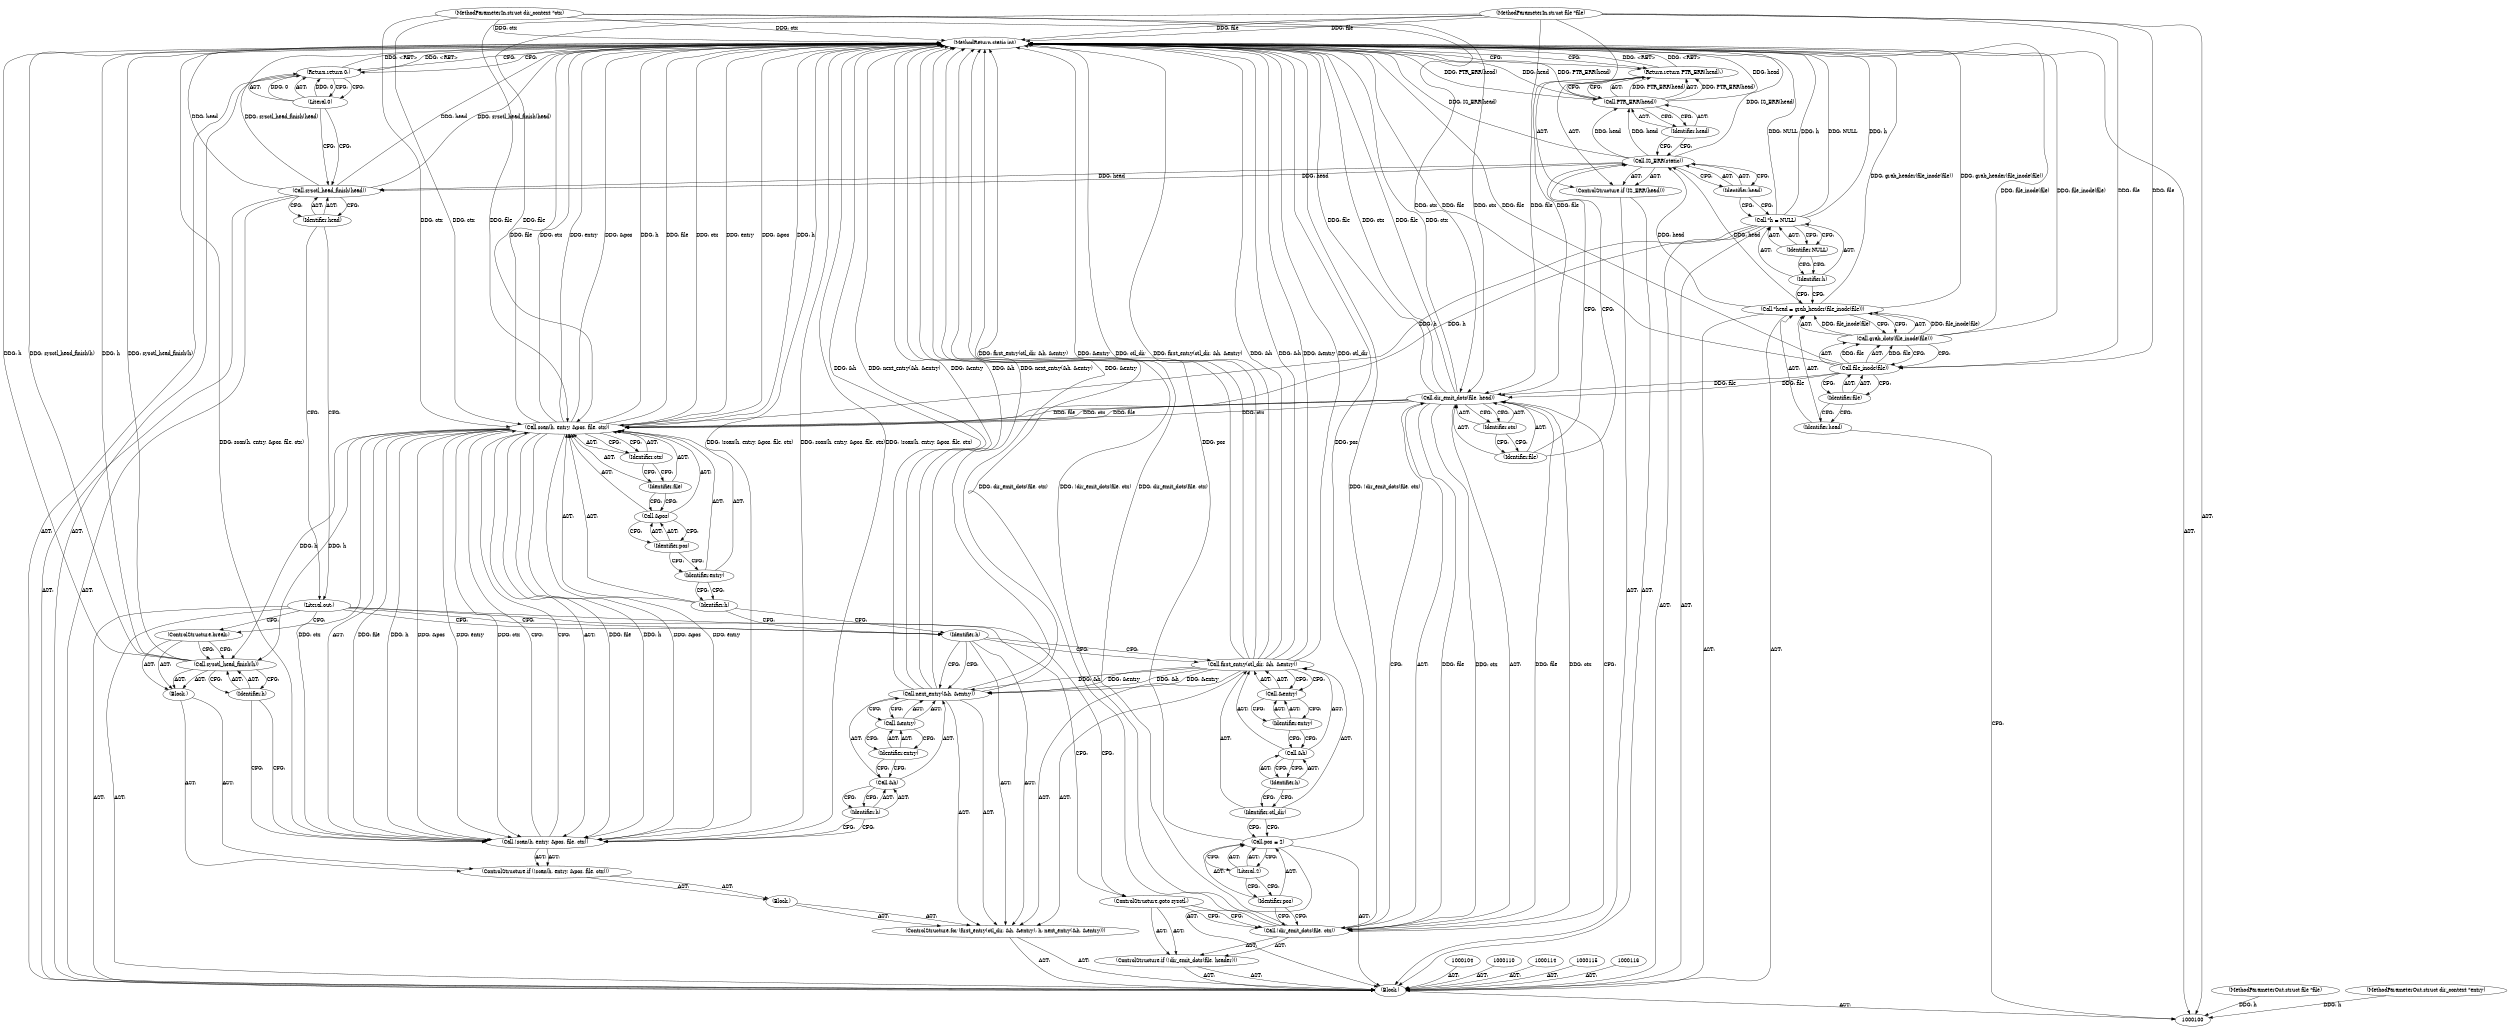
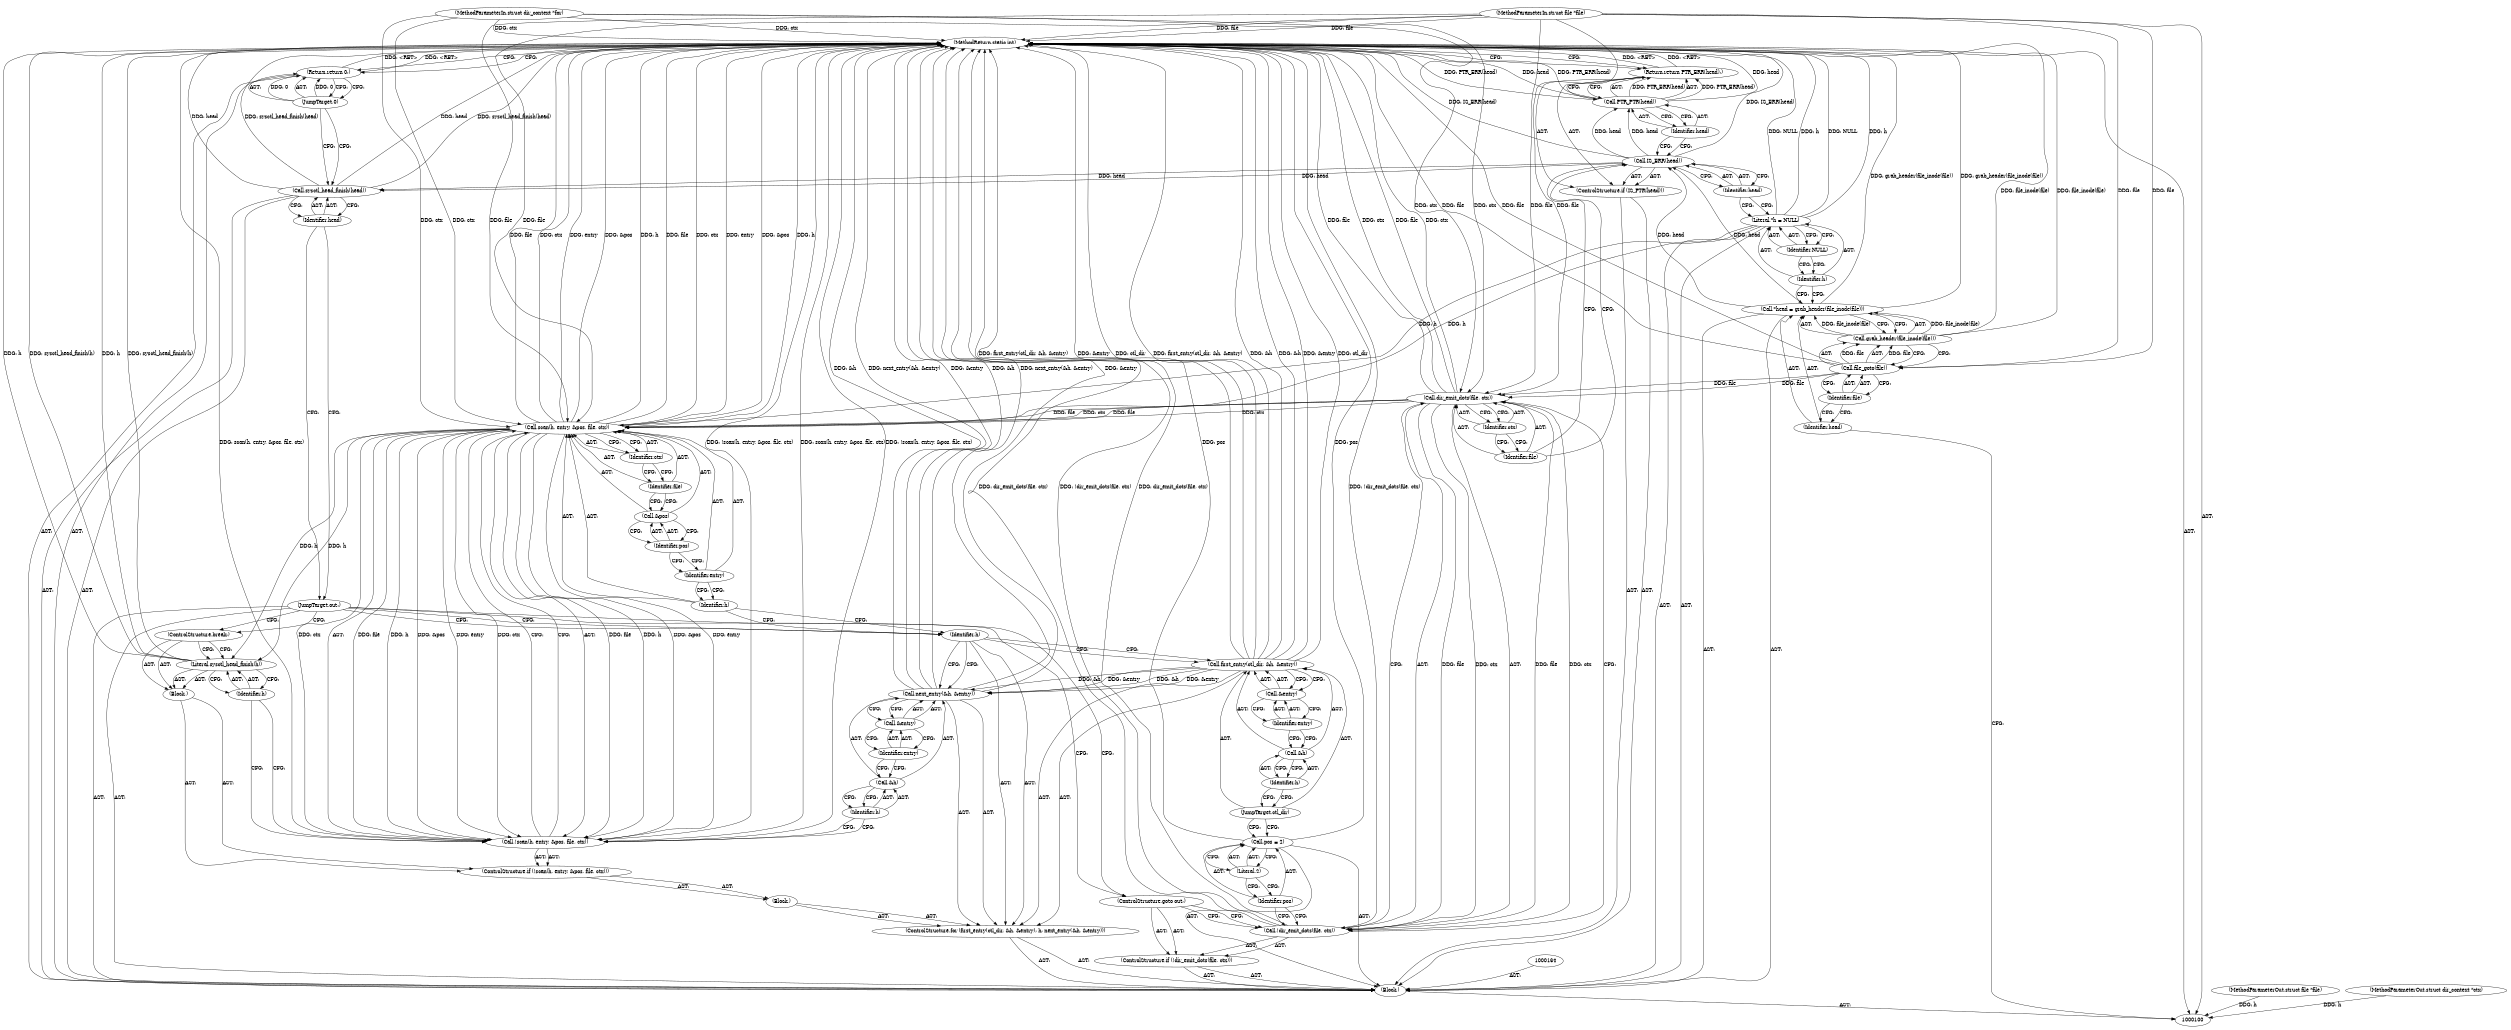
(509, 14) -> (509, 14)
(320, 102) -> (320, 102)
(1630, 102) -> (1630, 102)
(1658, 162) -> (1658, 162)
(1620, 191) -> (1620, 191)
(1776, 221) -> (1776, 221)
(1895, 339) -> (1895, 339)
(1864, 369) -> (1864, 369)
(1458, 398) -> (1458, 398)
(319, 606) -> (319, 606)
(226, 665) -> (226, 665)
(1265, 813) -> (1265, 813)
(1152, 902) -> (1152, 902)
(1177, 961) -> (1177, 961)
(1463, 961) -> none
(1504, 961) -> none
(1546, 961) -> (1546, 961)
(1587, 961) -> none
(1629, 961) -> none
(2426, 991) -> (2426, 991)
